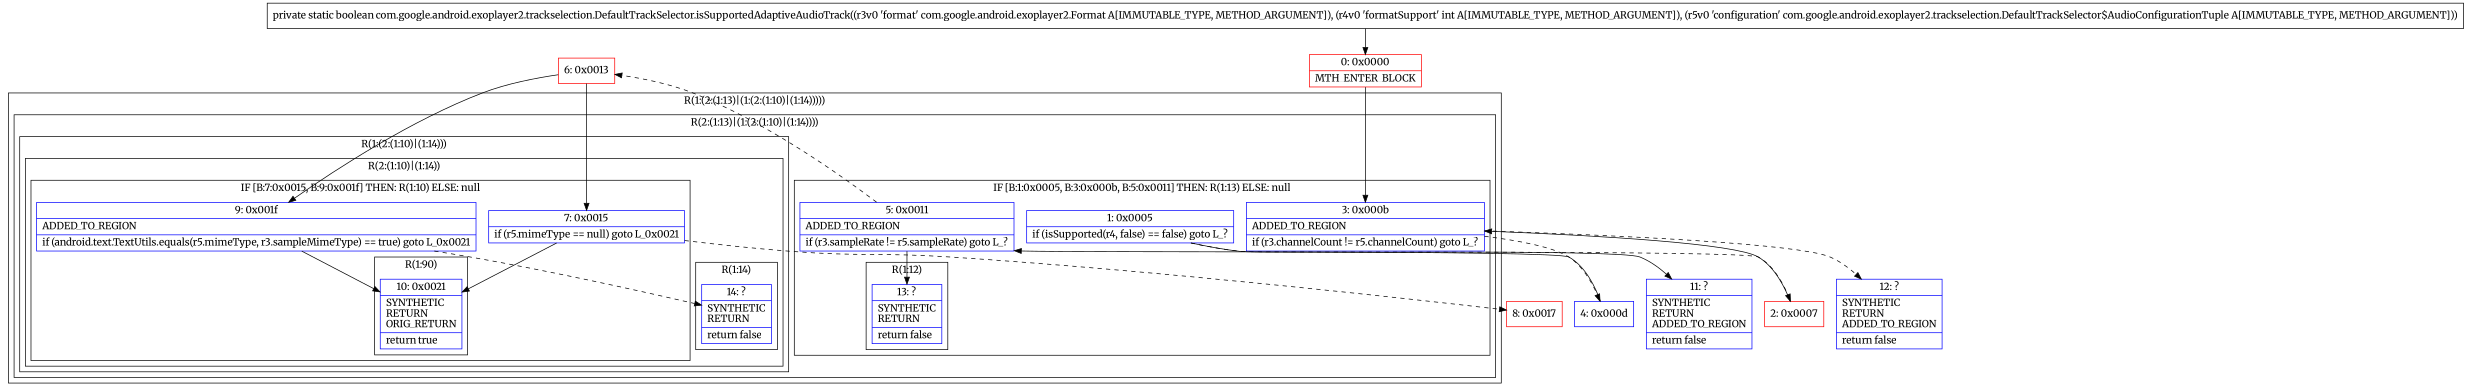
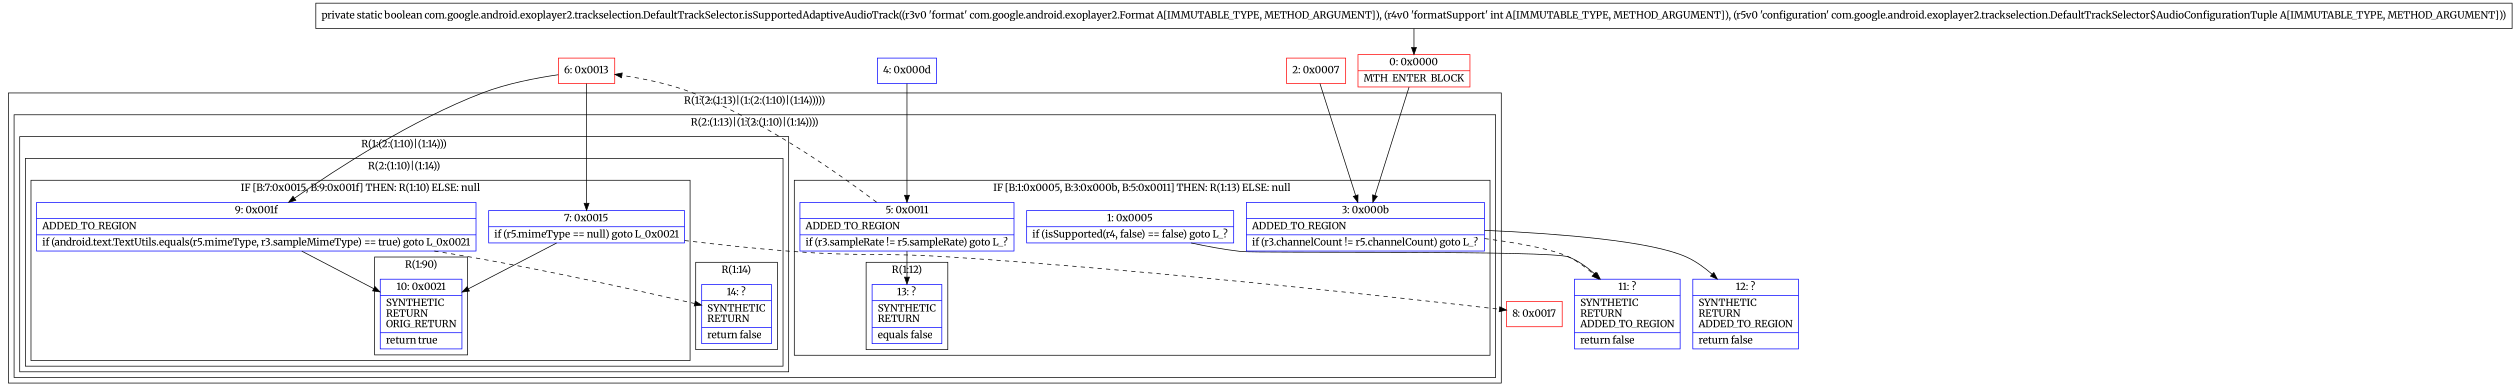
(1711, 242) -> (1602, 239)
(1547, 248) -> (1542, 248)
(1653, 253) -> none
(905, 335) -> (906, 335)
